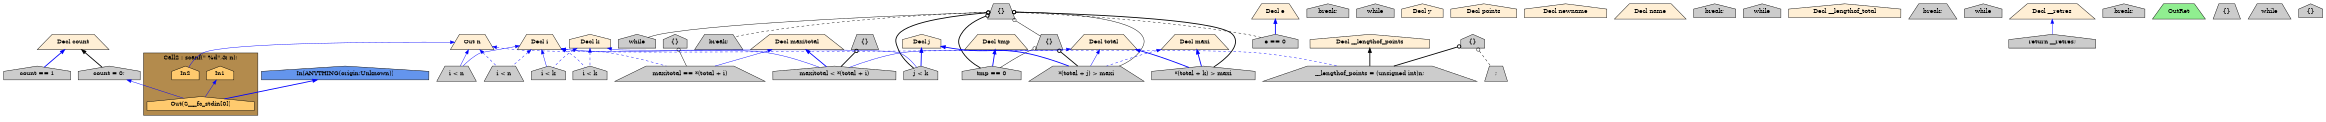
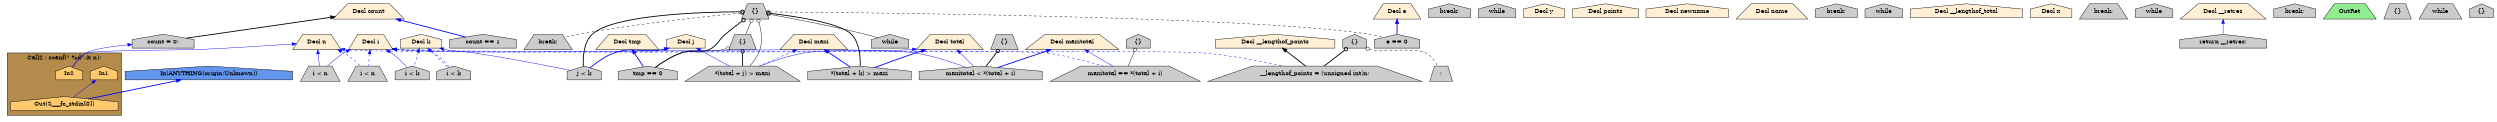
none -> (2051, 11)
(472, 42) -> (317, 42)
(1030, 54) -> (715, 58)
(157, 90) -> (98, 49)
